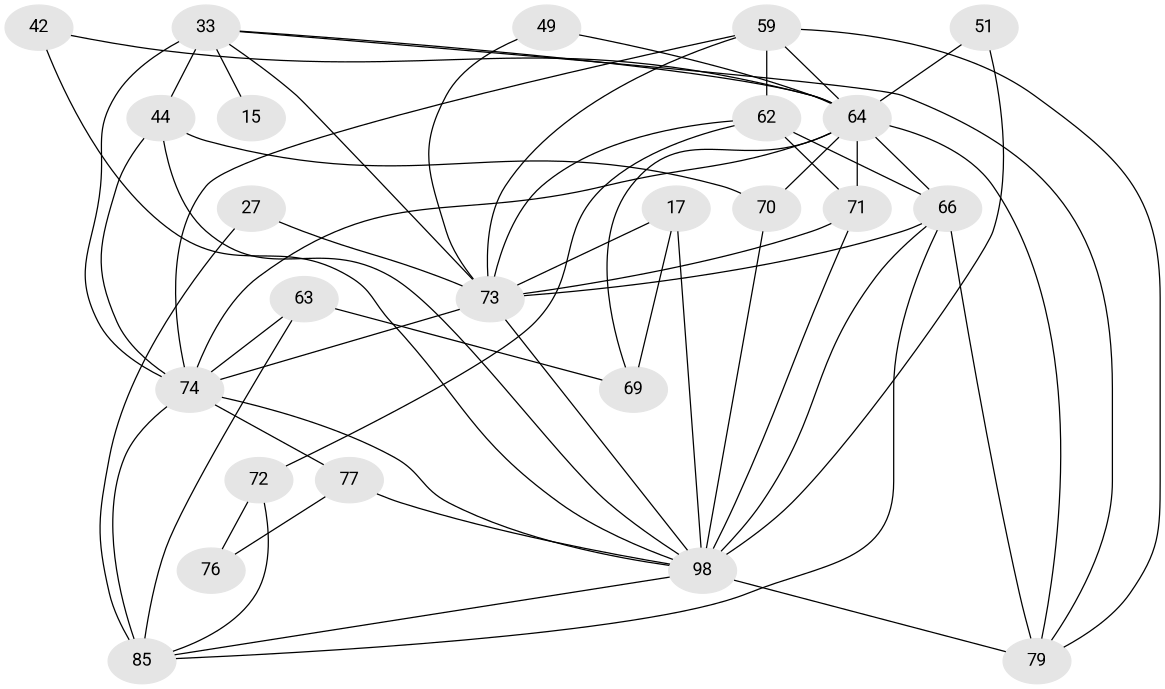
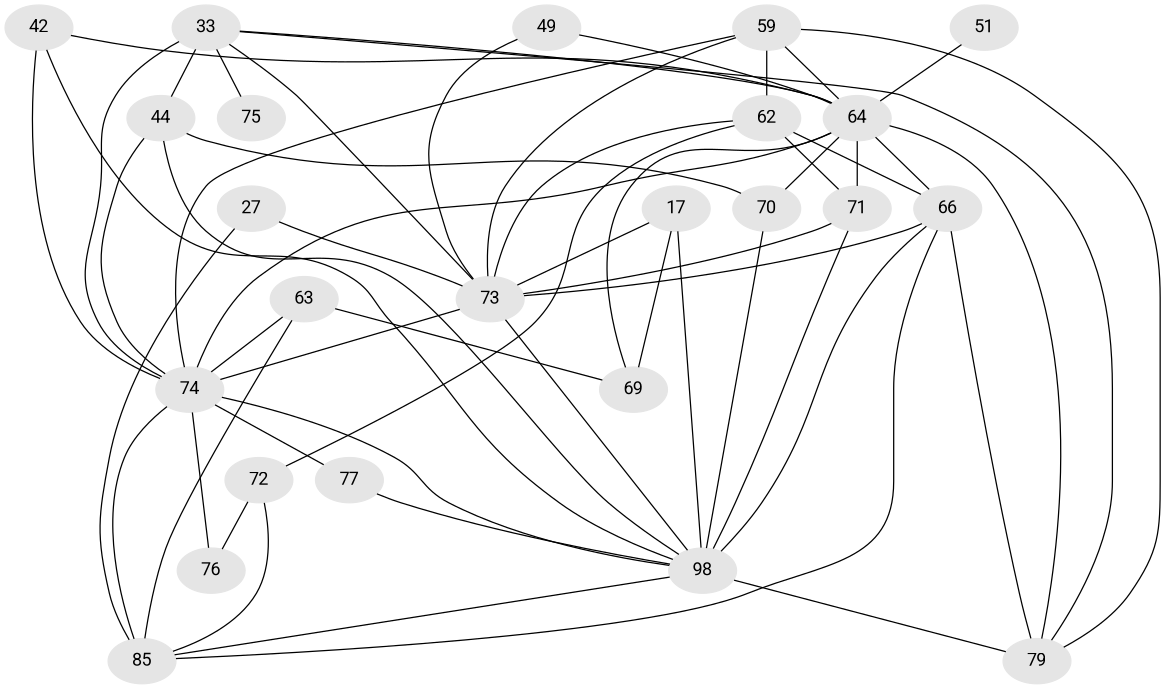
(251, 118) -> (251, 118)
none -> (46, 239)
(929, 332) -> none
(280, 525) -> (202, 494)
